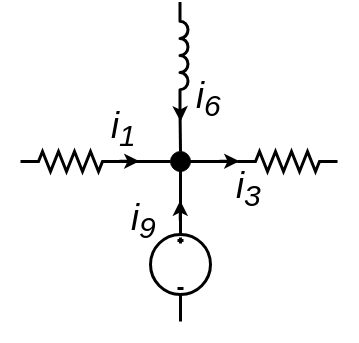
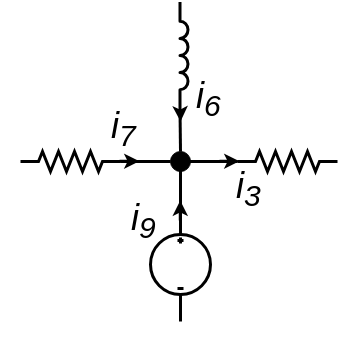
(128, 127) -> (128, 127)
